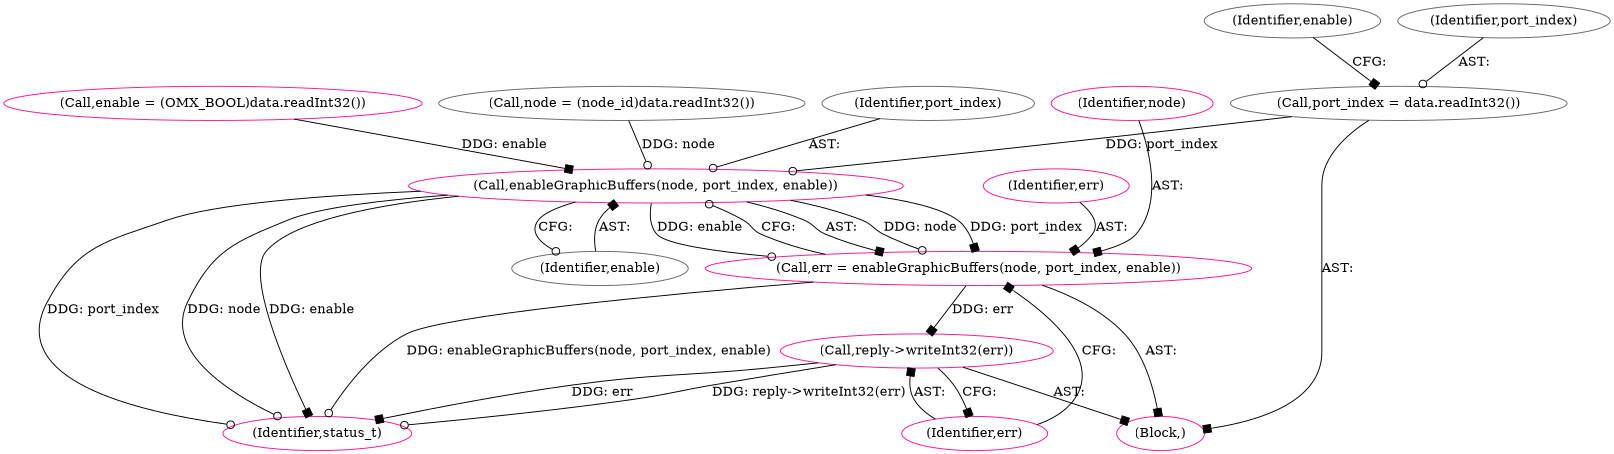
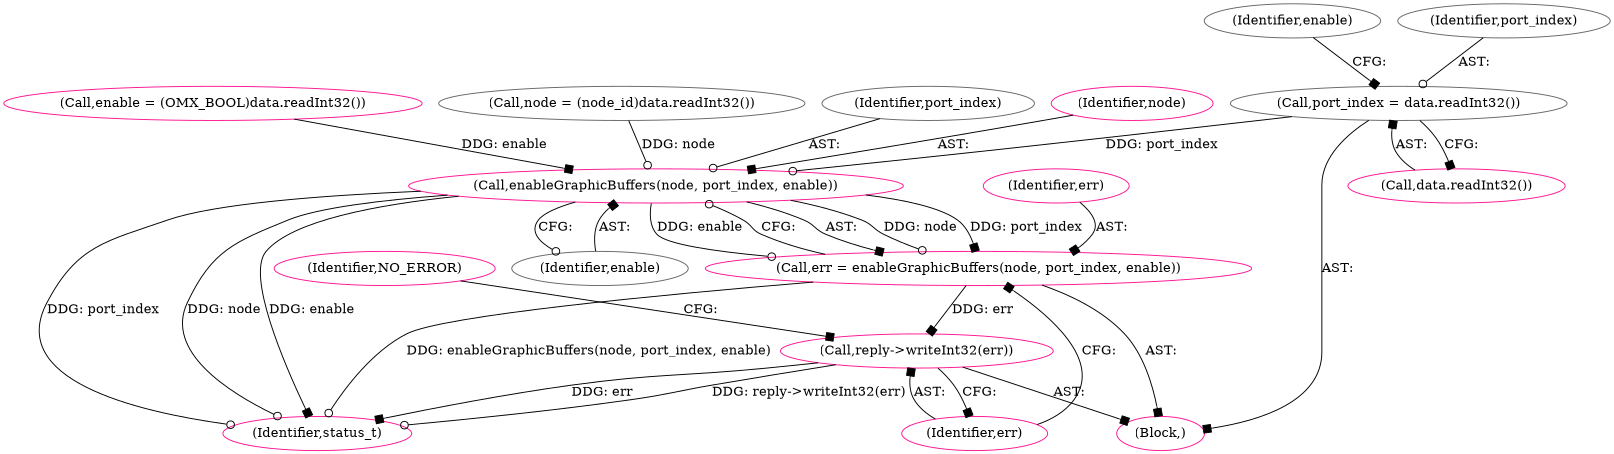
none -> (1457, 186)
(1151, 197) -> (915, 142)
none -> (385, 268)
